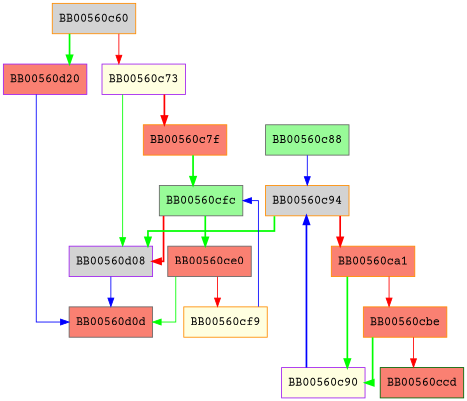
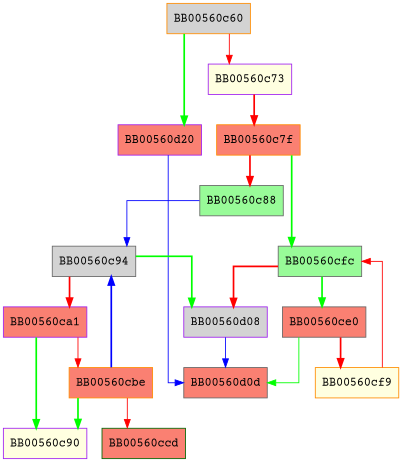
(123, 166) -> none
none -> (250, 166)
(307, 201) -> (94, 261)
(258, 250) -> (382, 308)
(373, 261) -> (45, 322)
(218, 287) -> (341, 348)
(306, 296) -> (111, 326)
